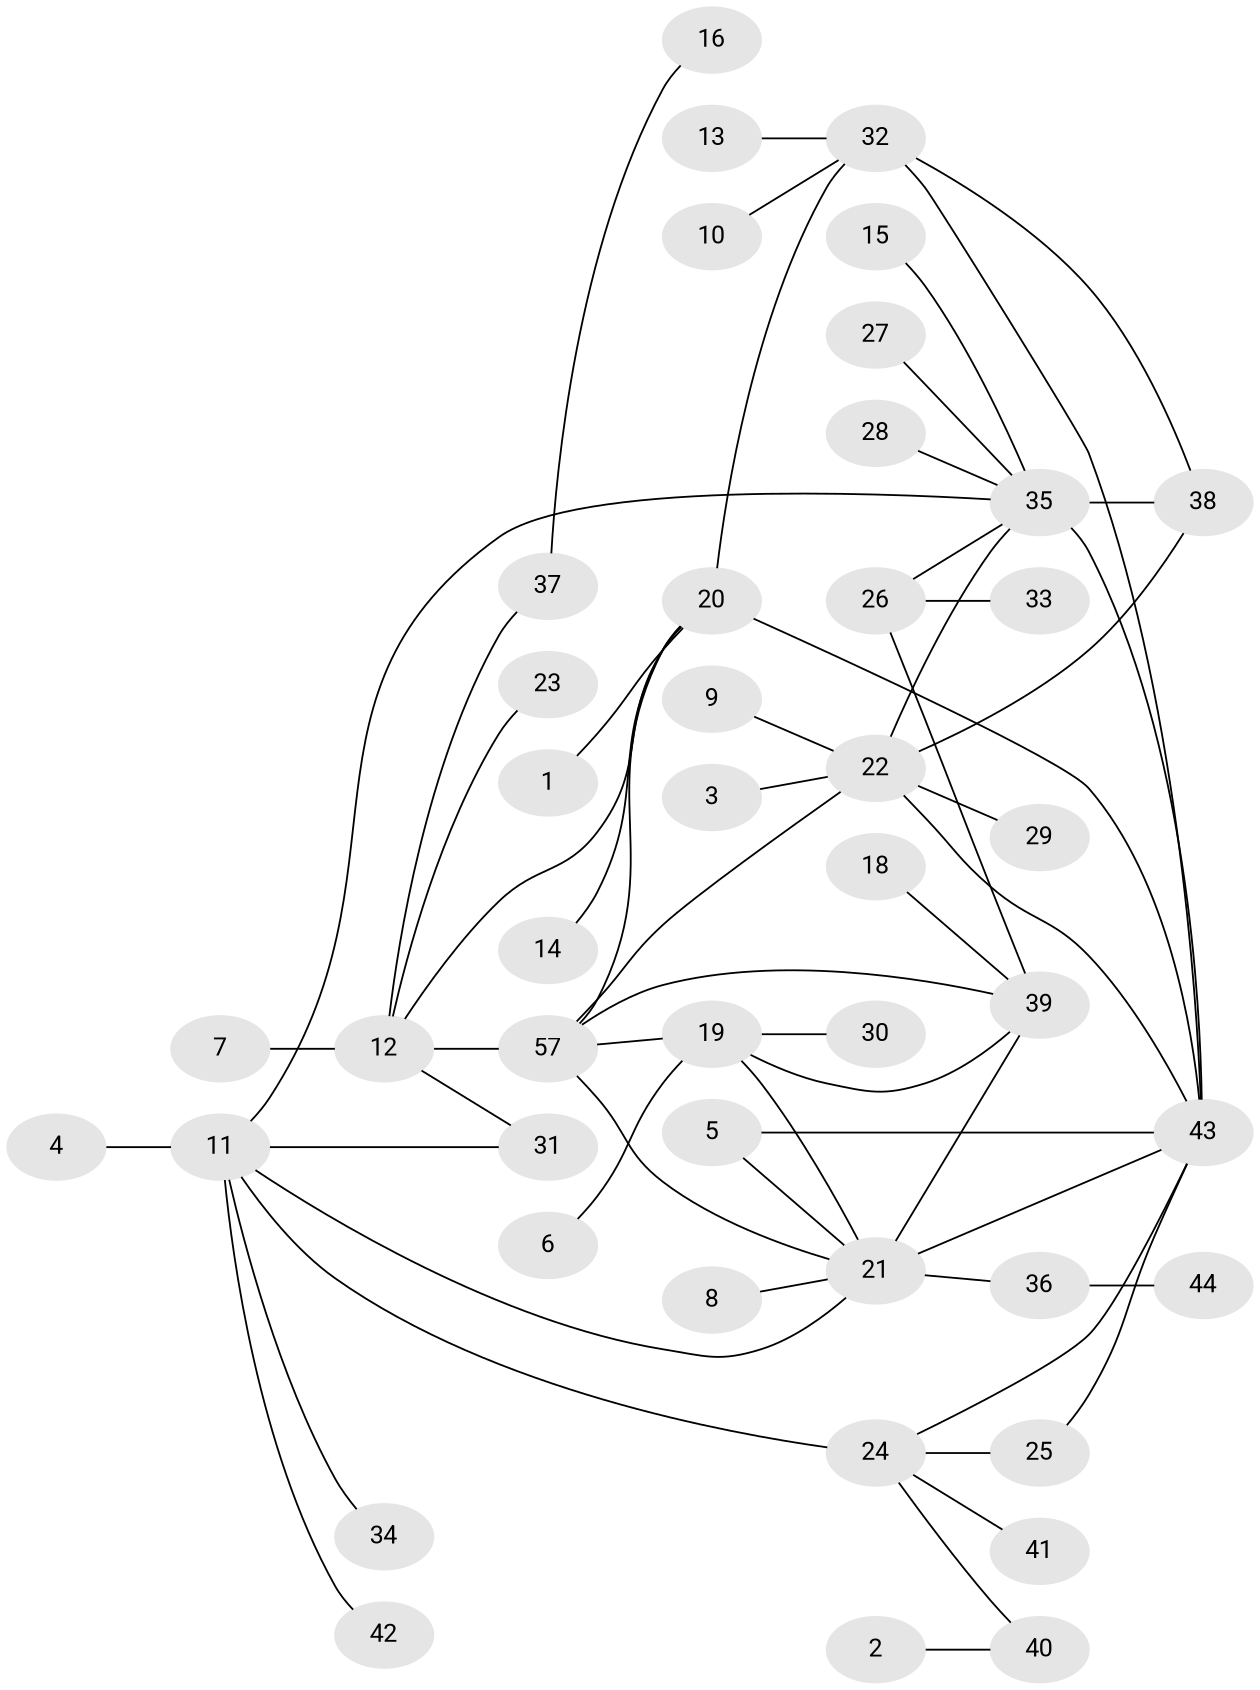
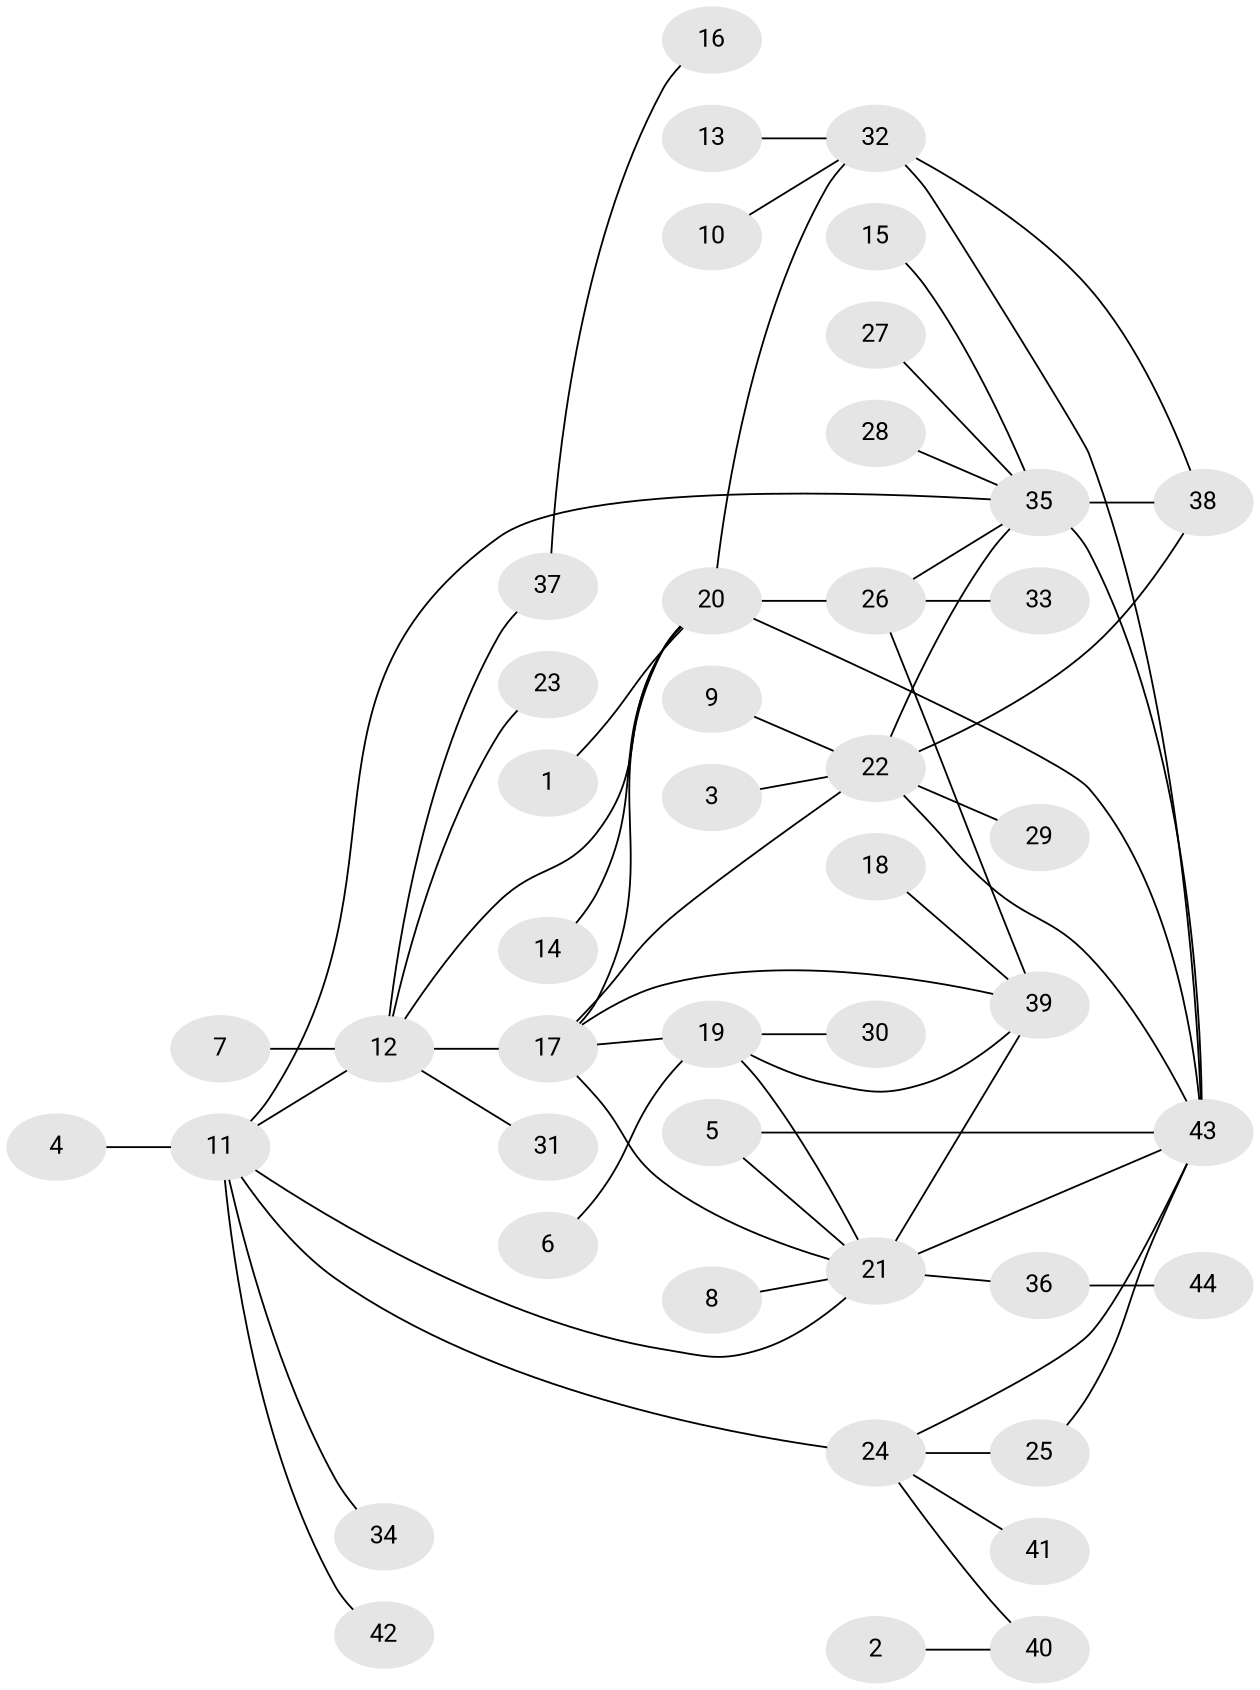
none -> (794, 601)
(548, 1049) -> (548, 1049)
(384, 1147) -> (302, 1098)
